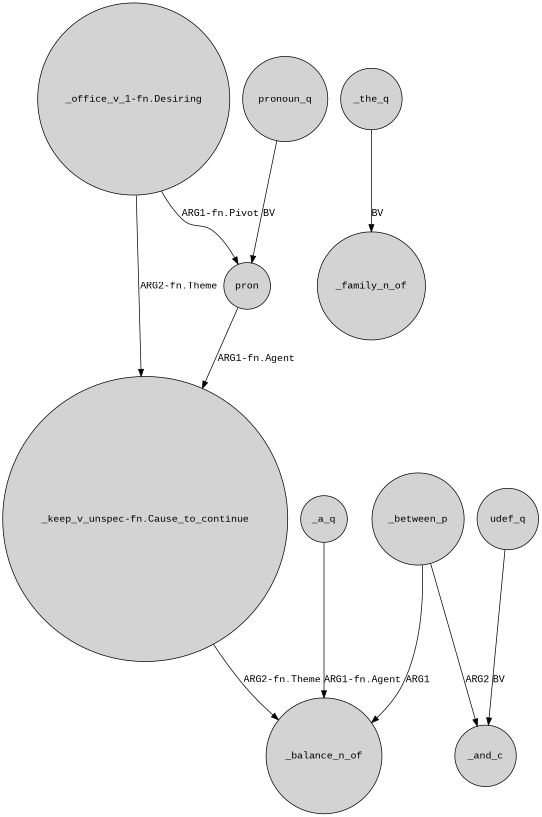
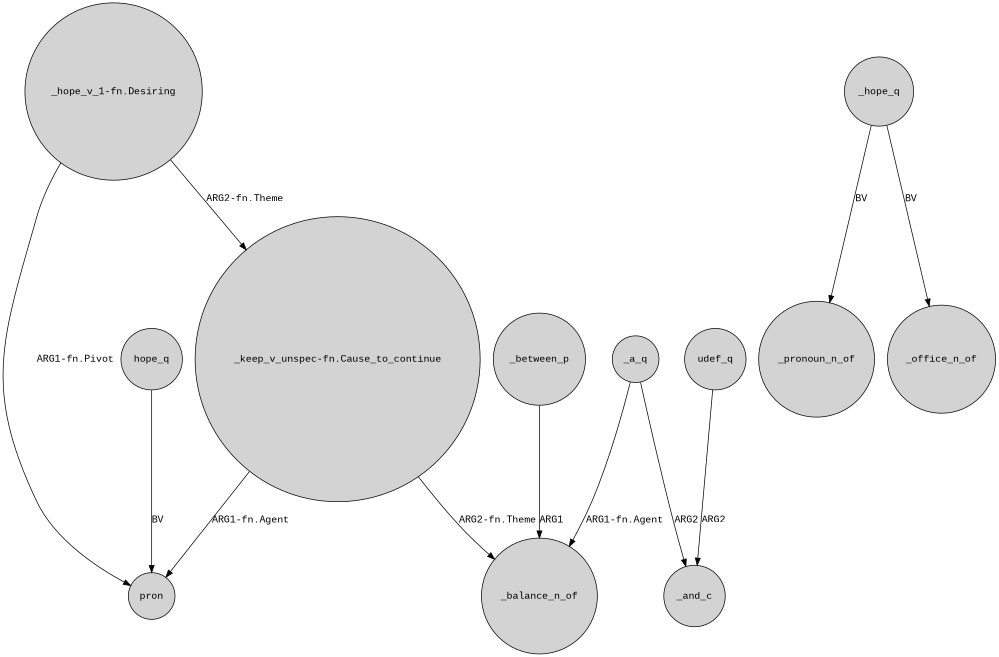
(134, 99) -> (114, 92)
(285, 99) -> (152, 359)
(371, 99) -> (879, 92)
(371, 286) -> (817, 359)
(222, 345) -> (210, 521)
none -> (942, 359)
(453, 641) -> (661, 471)
(499, 680) -> (714, 520)
